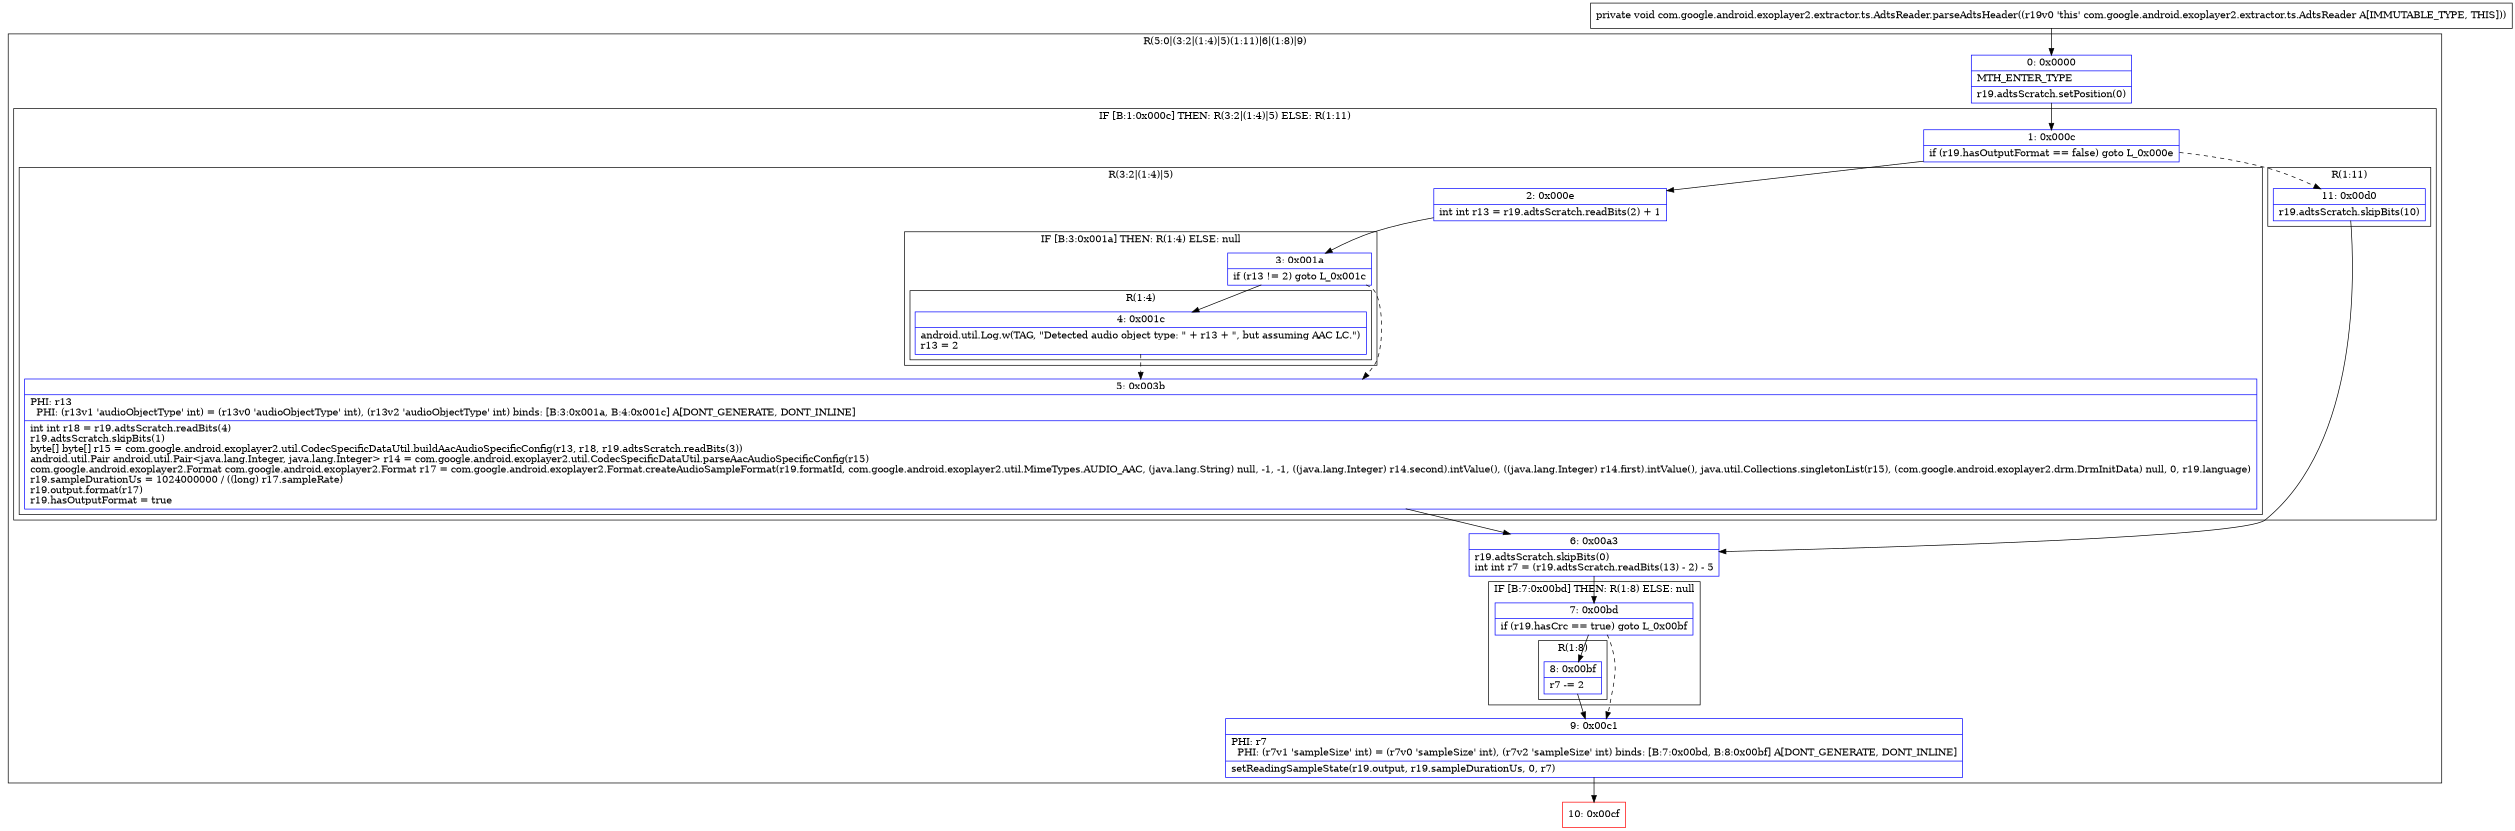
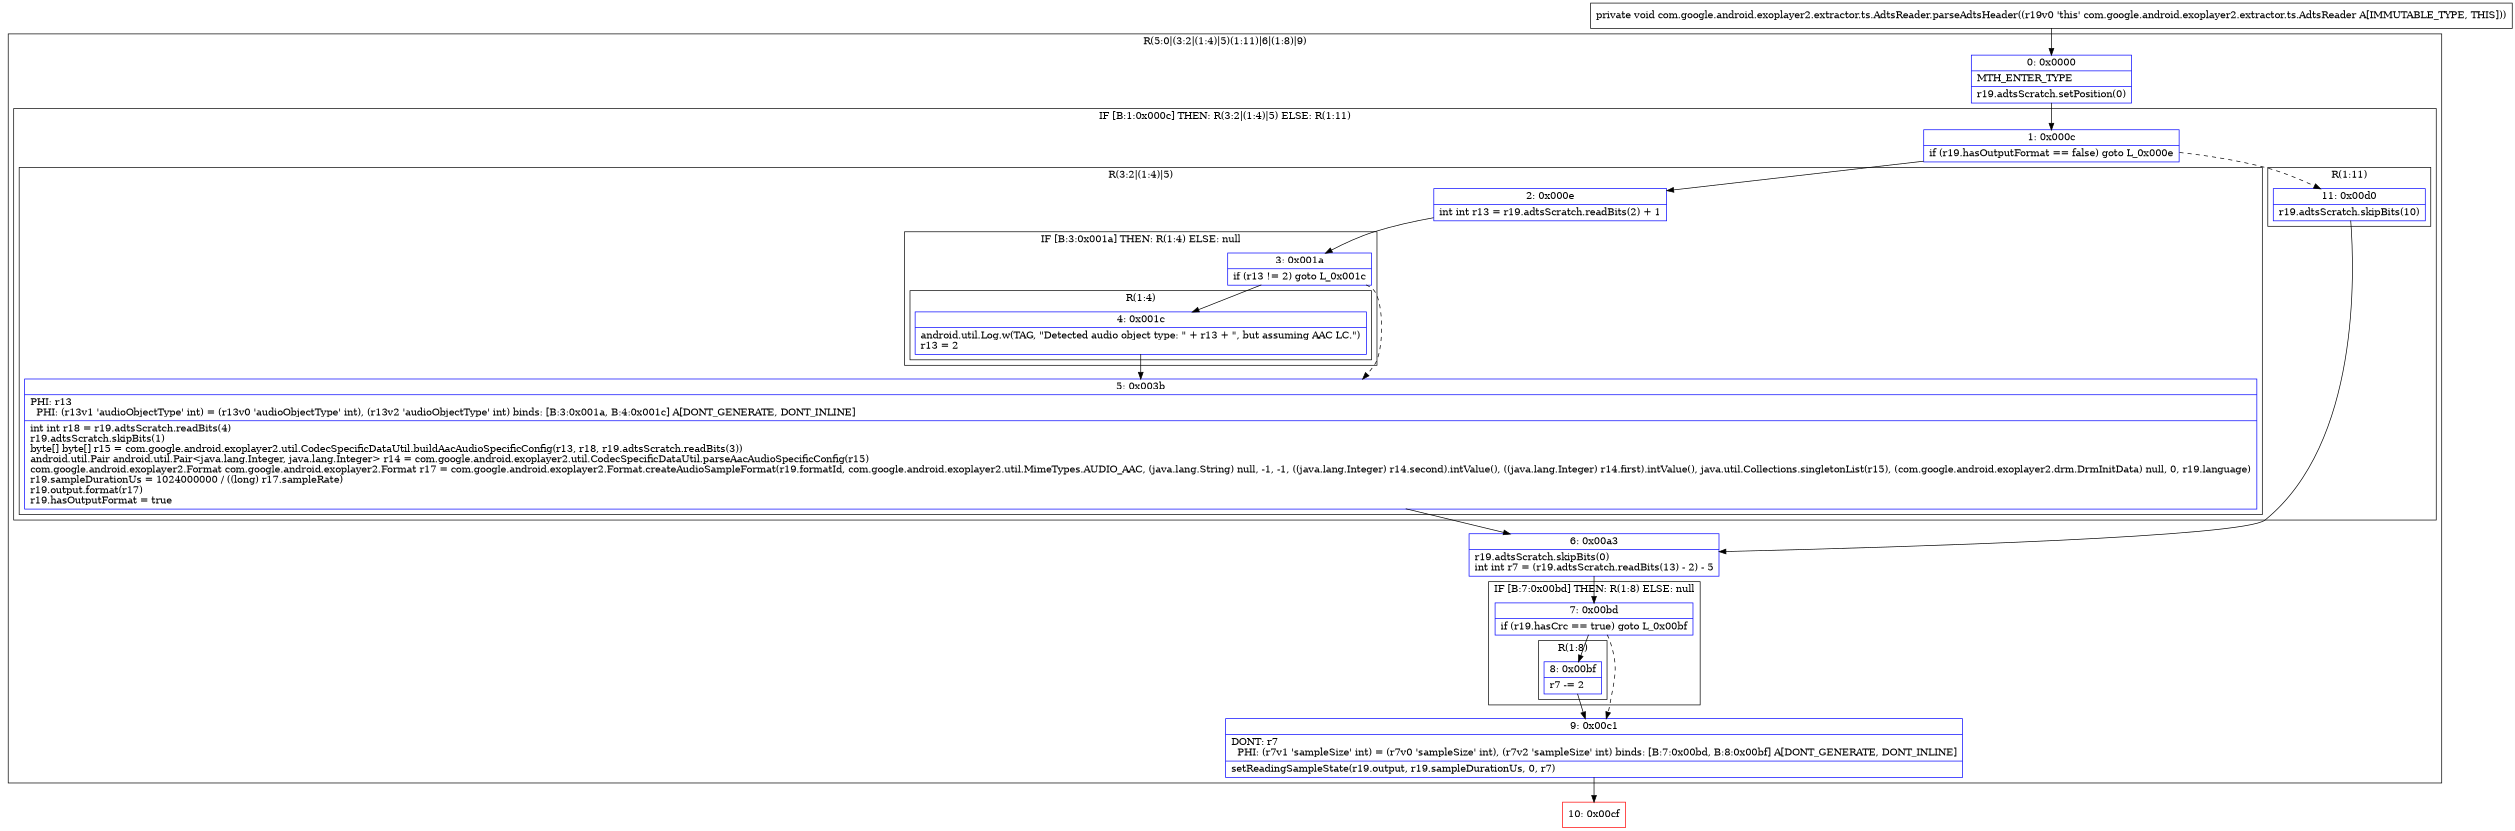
(1141, 363) -> (1141, 363)
(1251, 742) -> (1256, 742)
